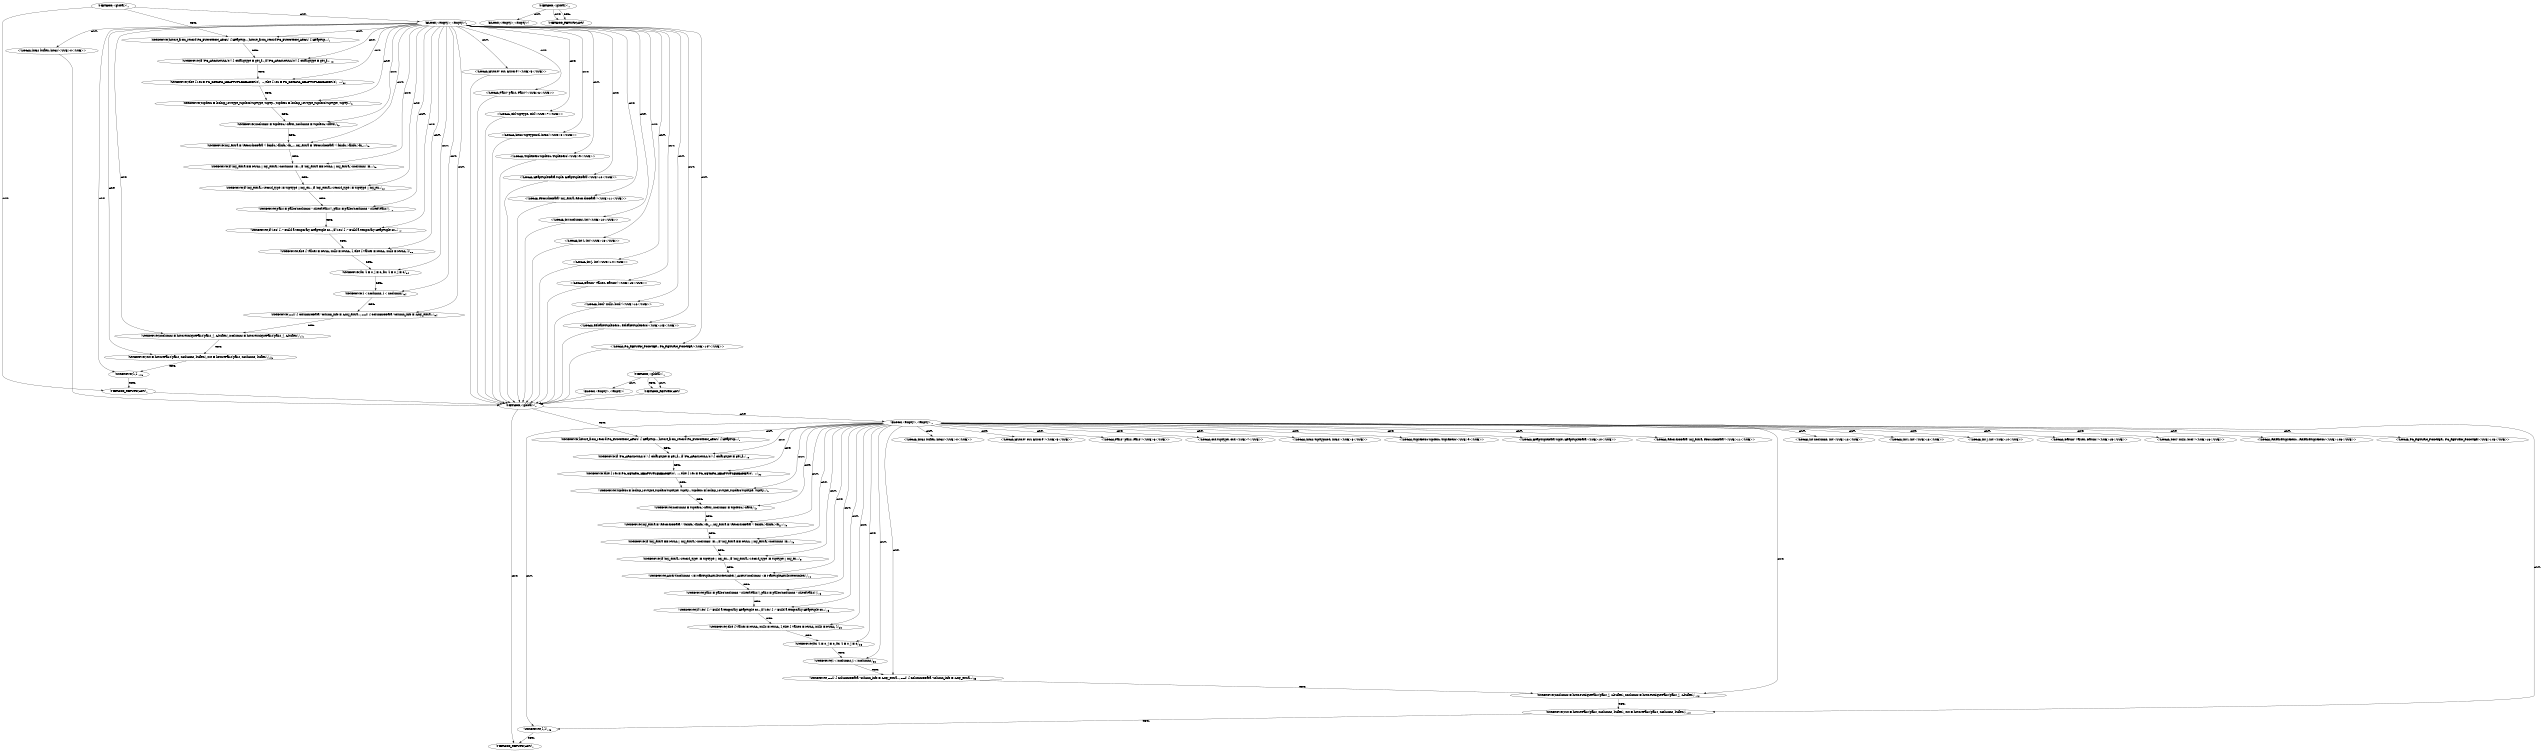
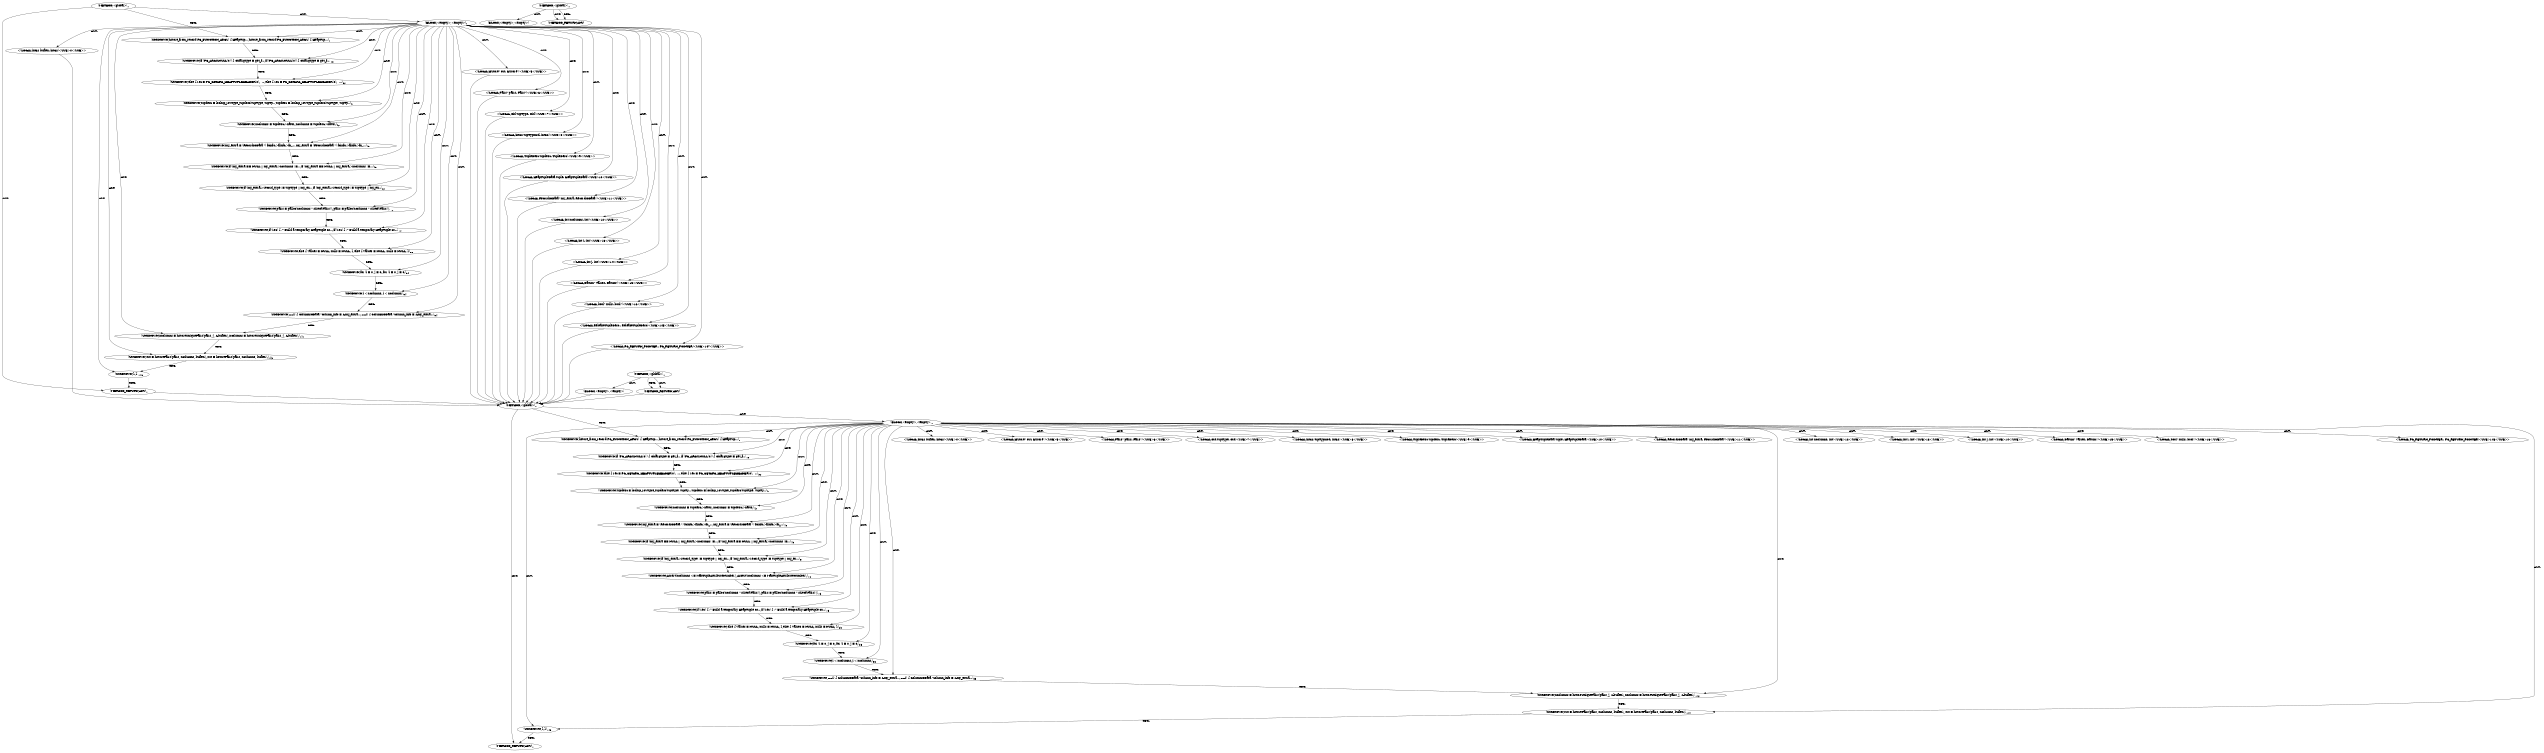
(2307, 440) -> none
